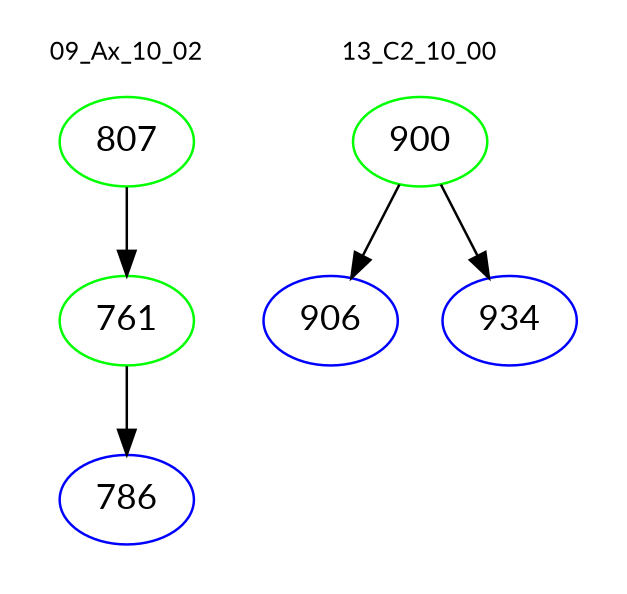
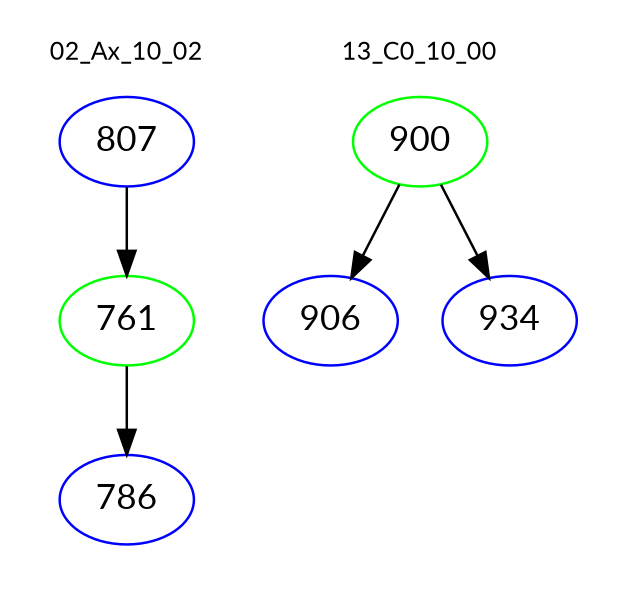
(127, 53) -> (127, 53)
(420, 53) -> (420, 53)
(127, 142) -> (127, 142)
